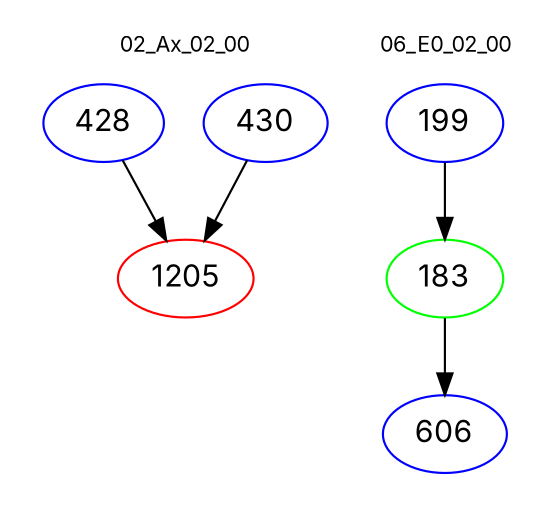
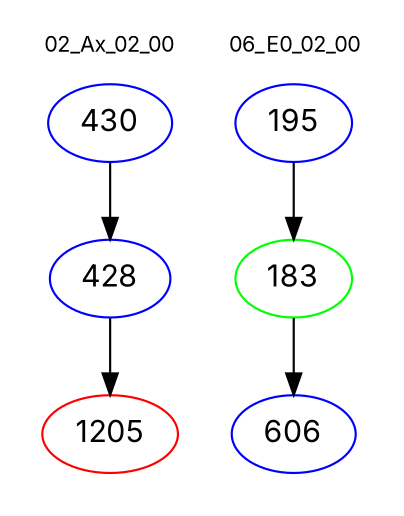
(445, 123) -> (294, 123)
(231, 191) -> (110, 190)
